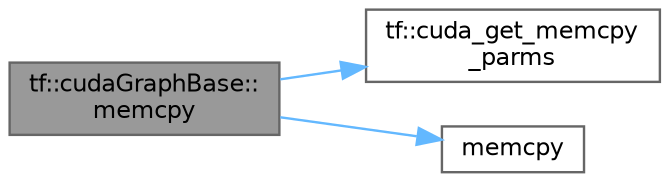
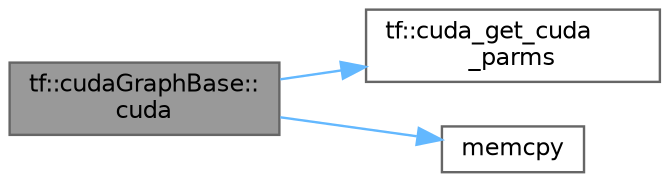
(513, 46) -> (513, 46)
(144, 99) -> (144, 99)
